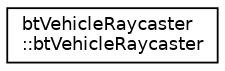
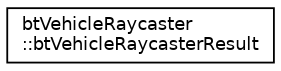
(112, 35) -> (141, 35)
